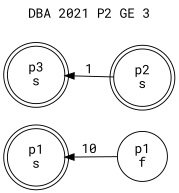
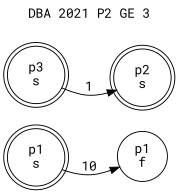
(94, 76) -> (84, 95)
(96, 157) -> (86, 175)
